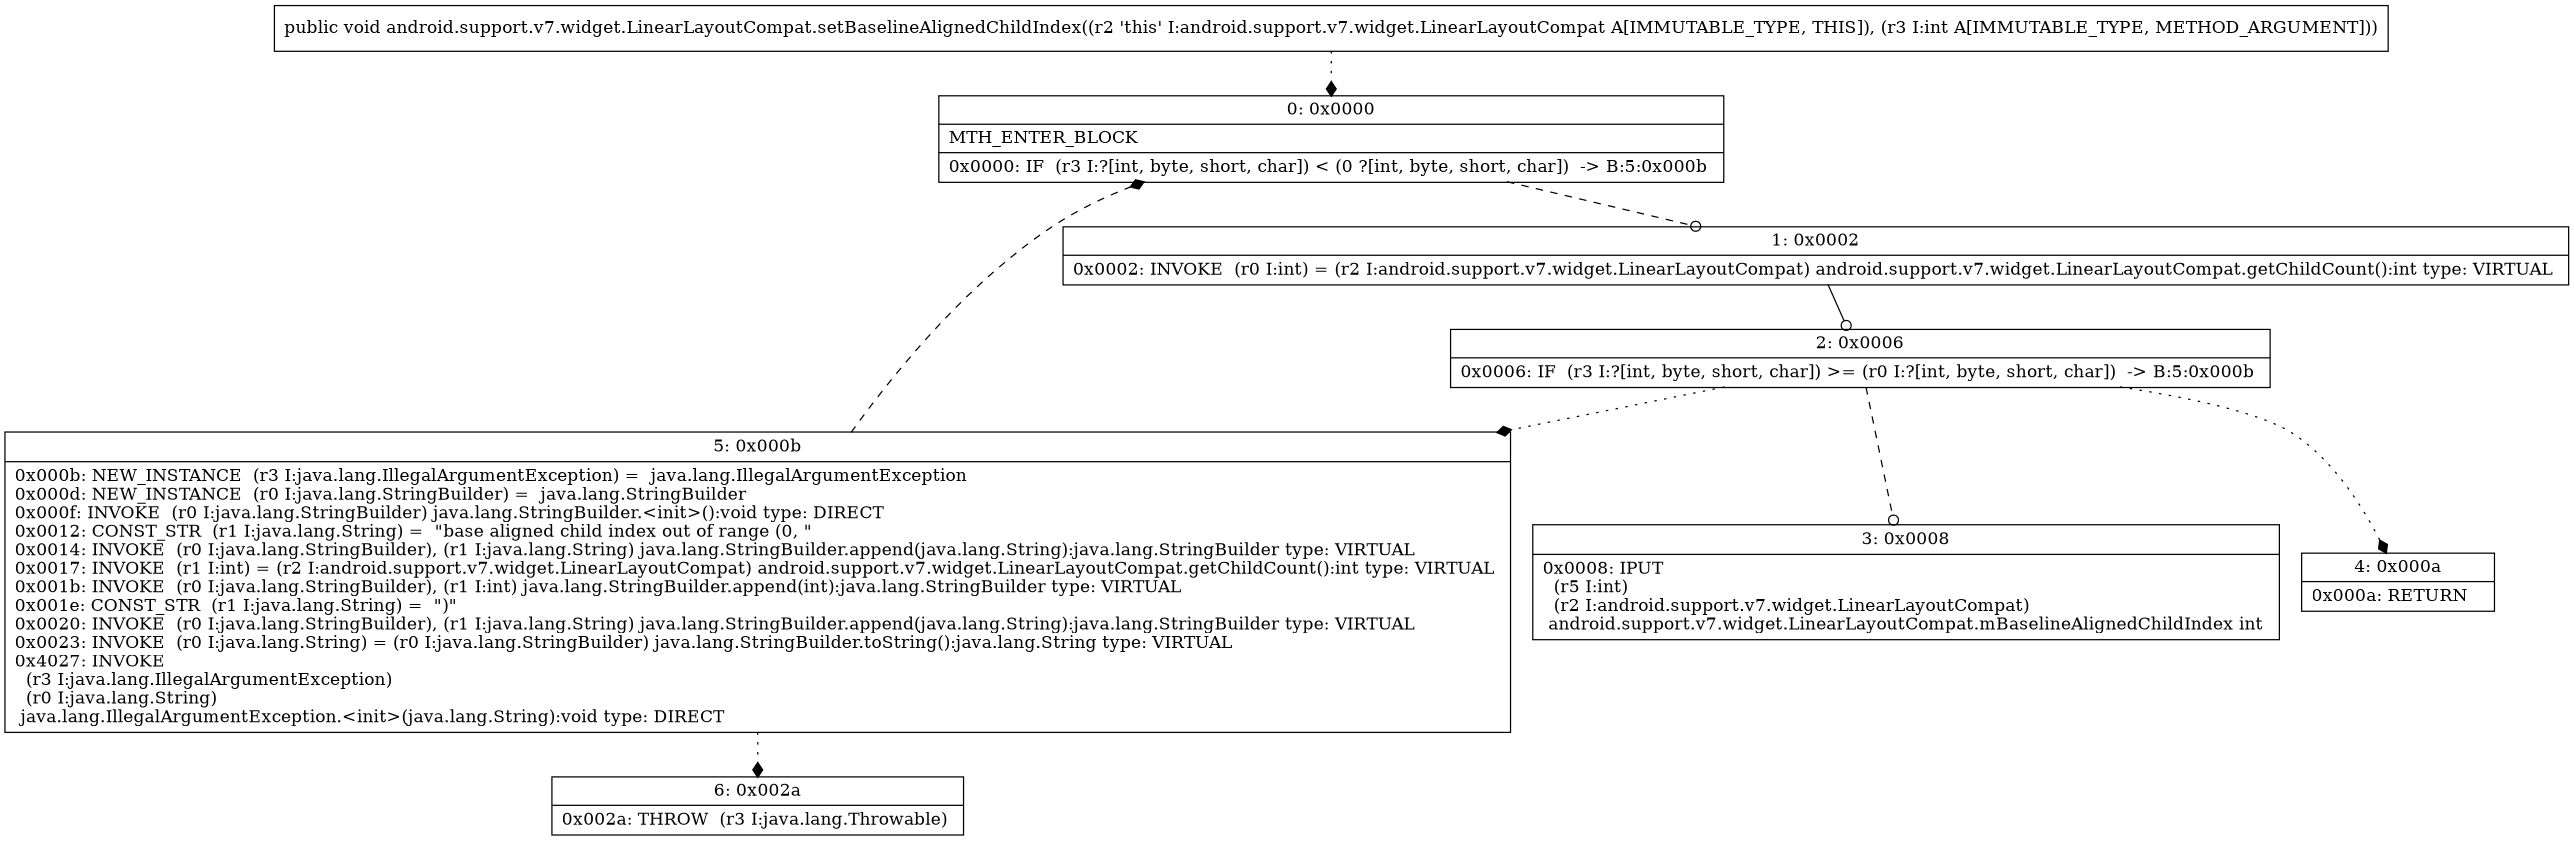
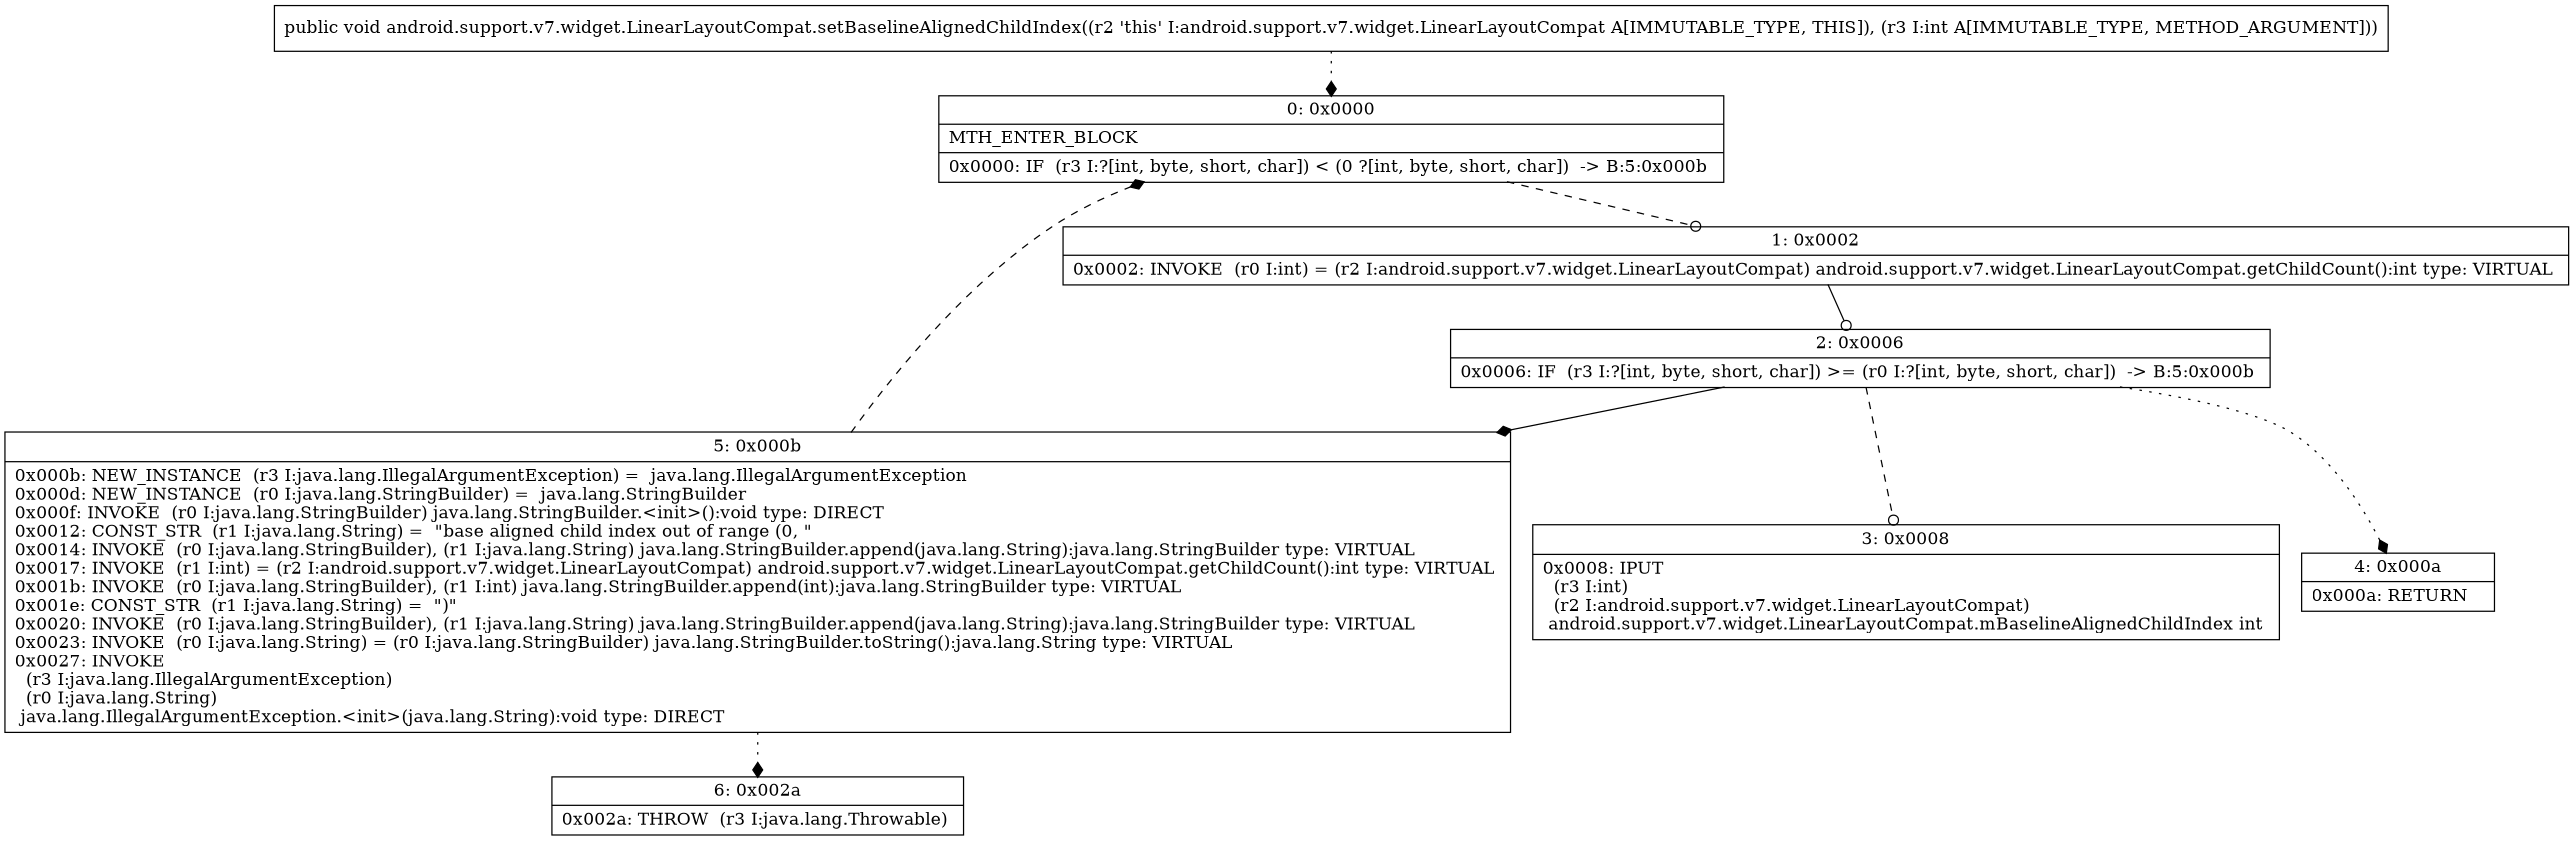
(1618, 408) -> (1618, 408)
(1586, 587) -> (1586, 587)
(96, 661) -> (96, 661)
